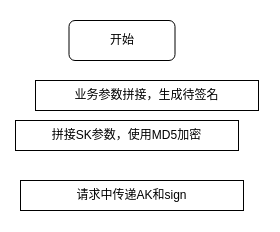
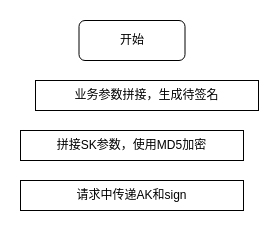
(122, 41) -> (132, 41)
(127, 136) -> (132, 146)
